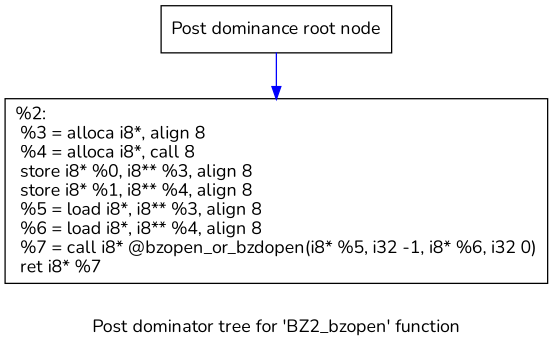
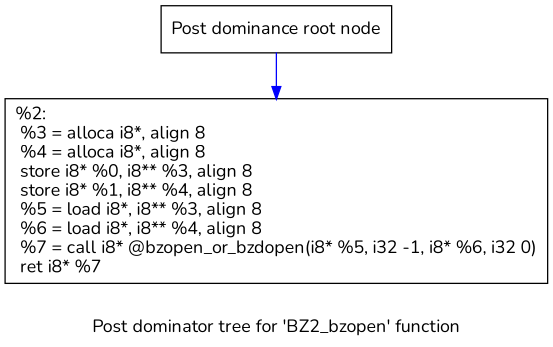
(106, 152) -> (111, 152)
